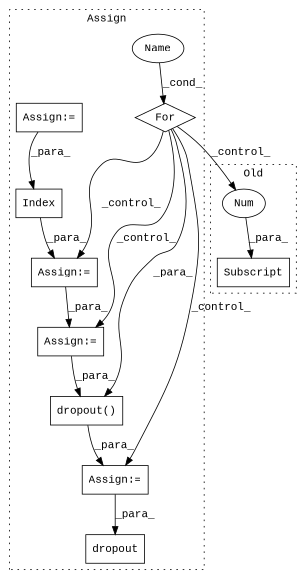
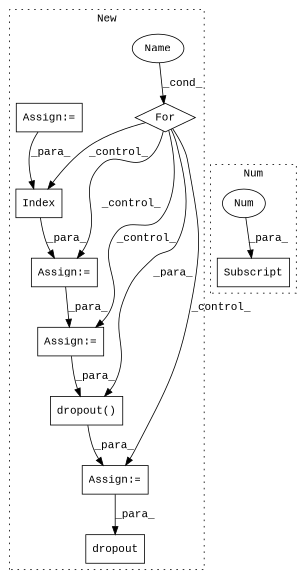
(107, 19) -> (107, 19)
(209, 155) -> (93, 143)
(253, 174) -> (253, 174)
